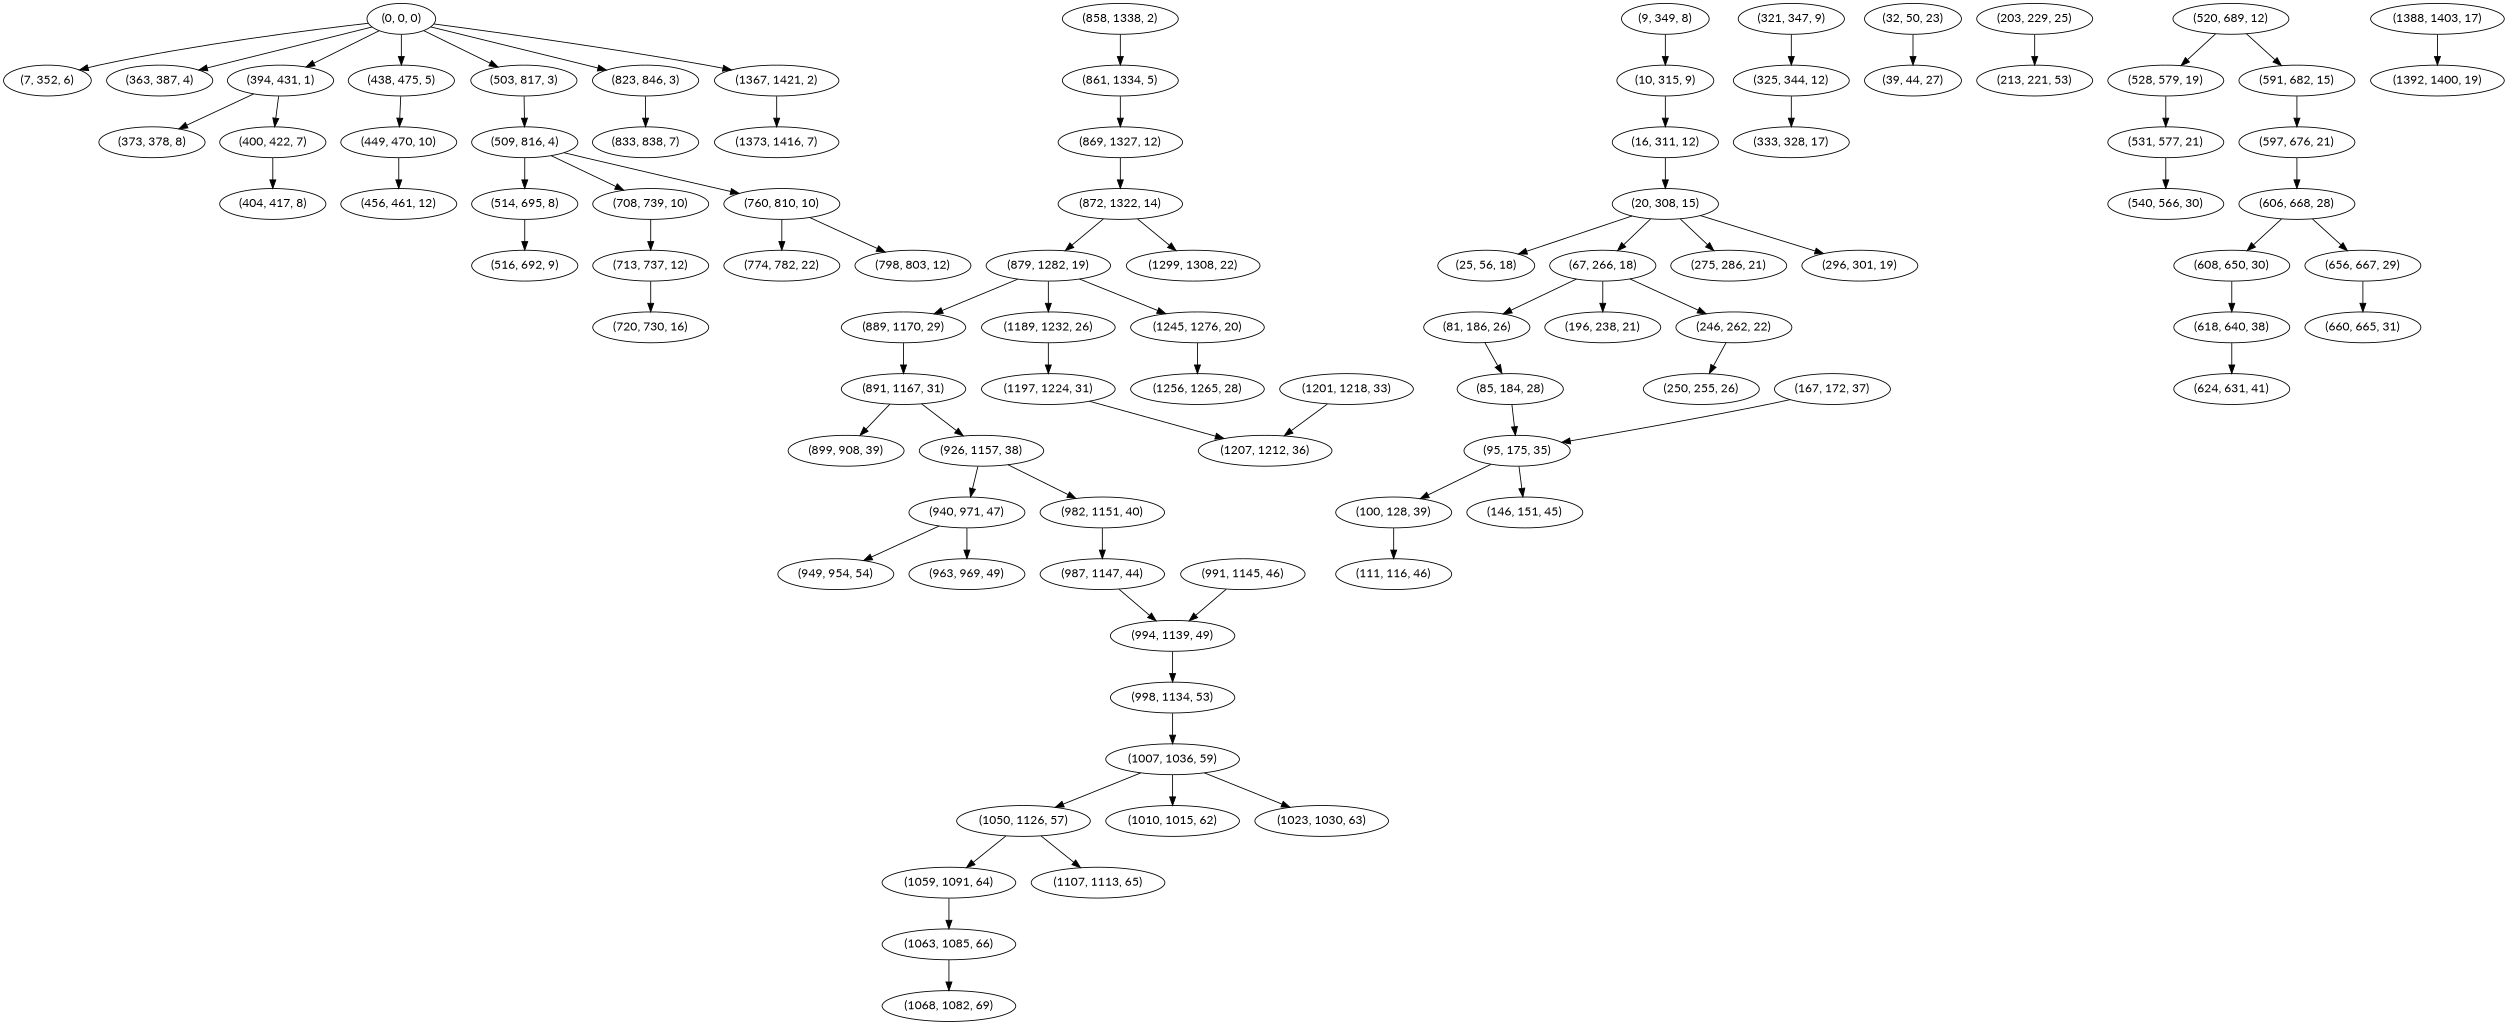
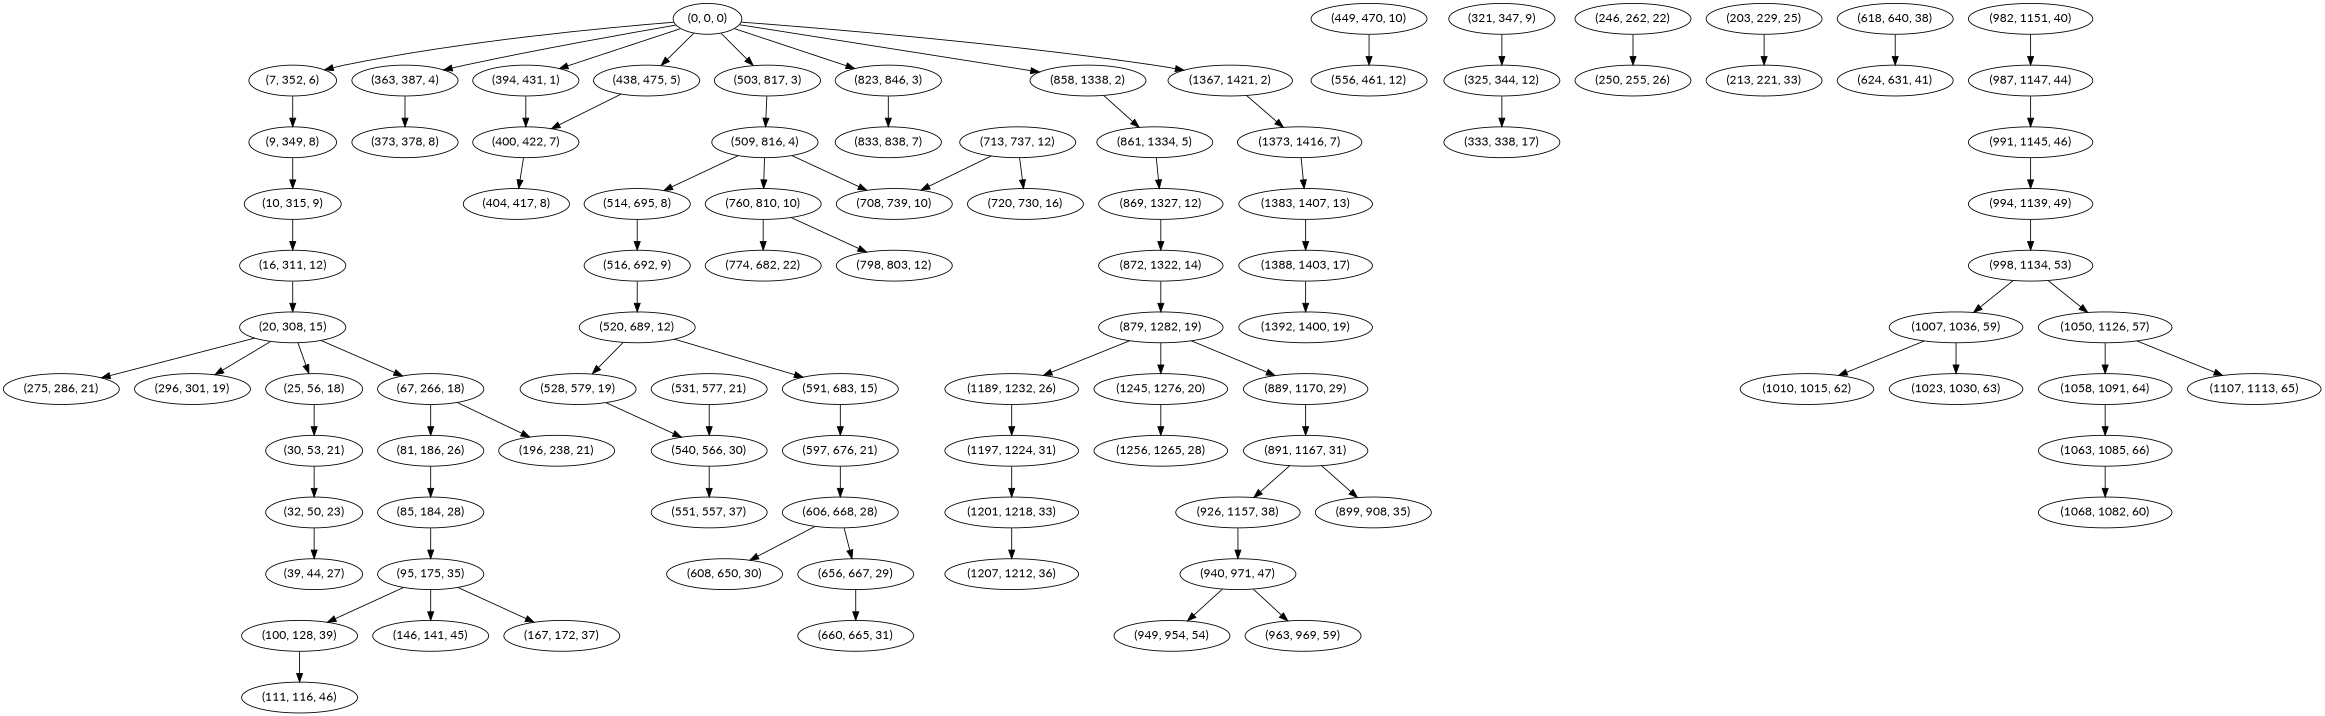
none -> (885, 48)
(2035, 81) -> (1764, 81)
(2297, 81) -> (840, 389)
none -> (293, 107)
(400, 107) -> (590, 109)
(2166, 107) -> (640, 418)
(220, 110) -> (405, 107)
(1791, 142) -> (1502, 142)
(399, 204) -> (1369, 81)
none -> (1306, 204)
(651, 231) -> (960, 171)
(782, 266) -> (763, 266)
(1193, 266) -> none
none -> (637, 292)
(2232, 292) -> none
(1664, 295) -> none
(1152, 419) -> (1012, 477)
(1680, 421) -> (492, 603)
none -> (314, 451)
(846, 451) -> (1373, 512)
(1038, 480) -> none
none -> (709, 512)
(1525, 512) -> (431, 636)
(967, 574) -> (1303, 636)
(1134, 602) -> (2031, 107)
(1102, 789) -> (2065, 294)
(949, 883) -> (2105, 389)
(949, 1006) -> (2105, 512)
